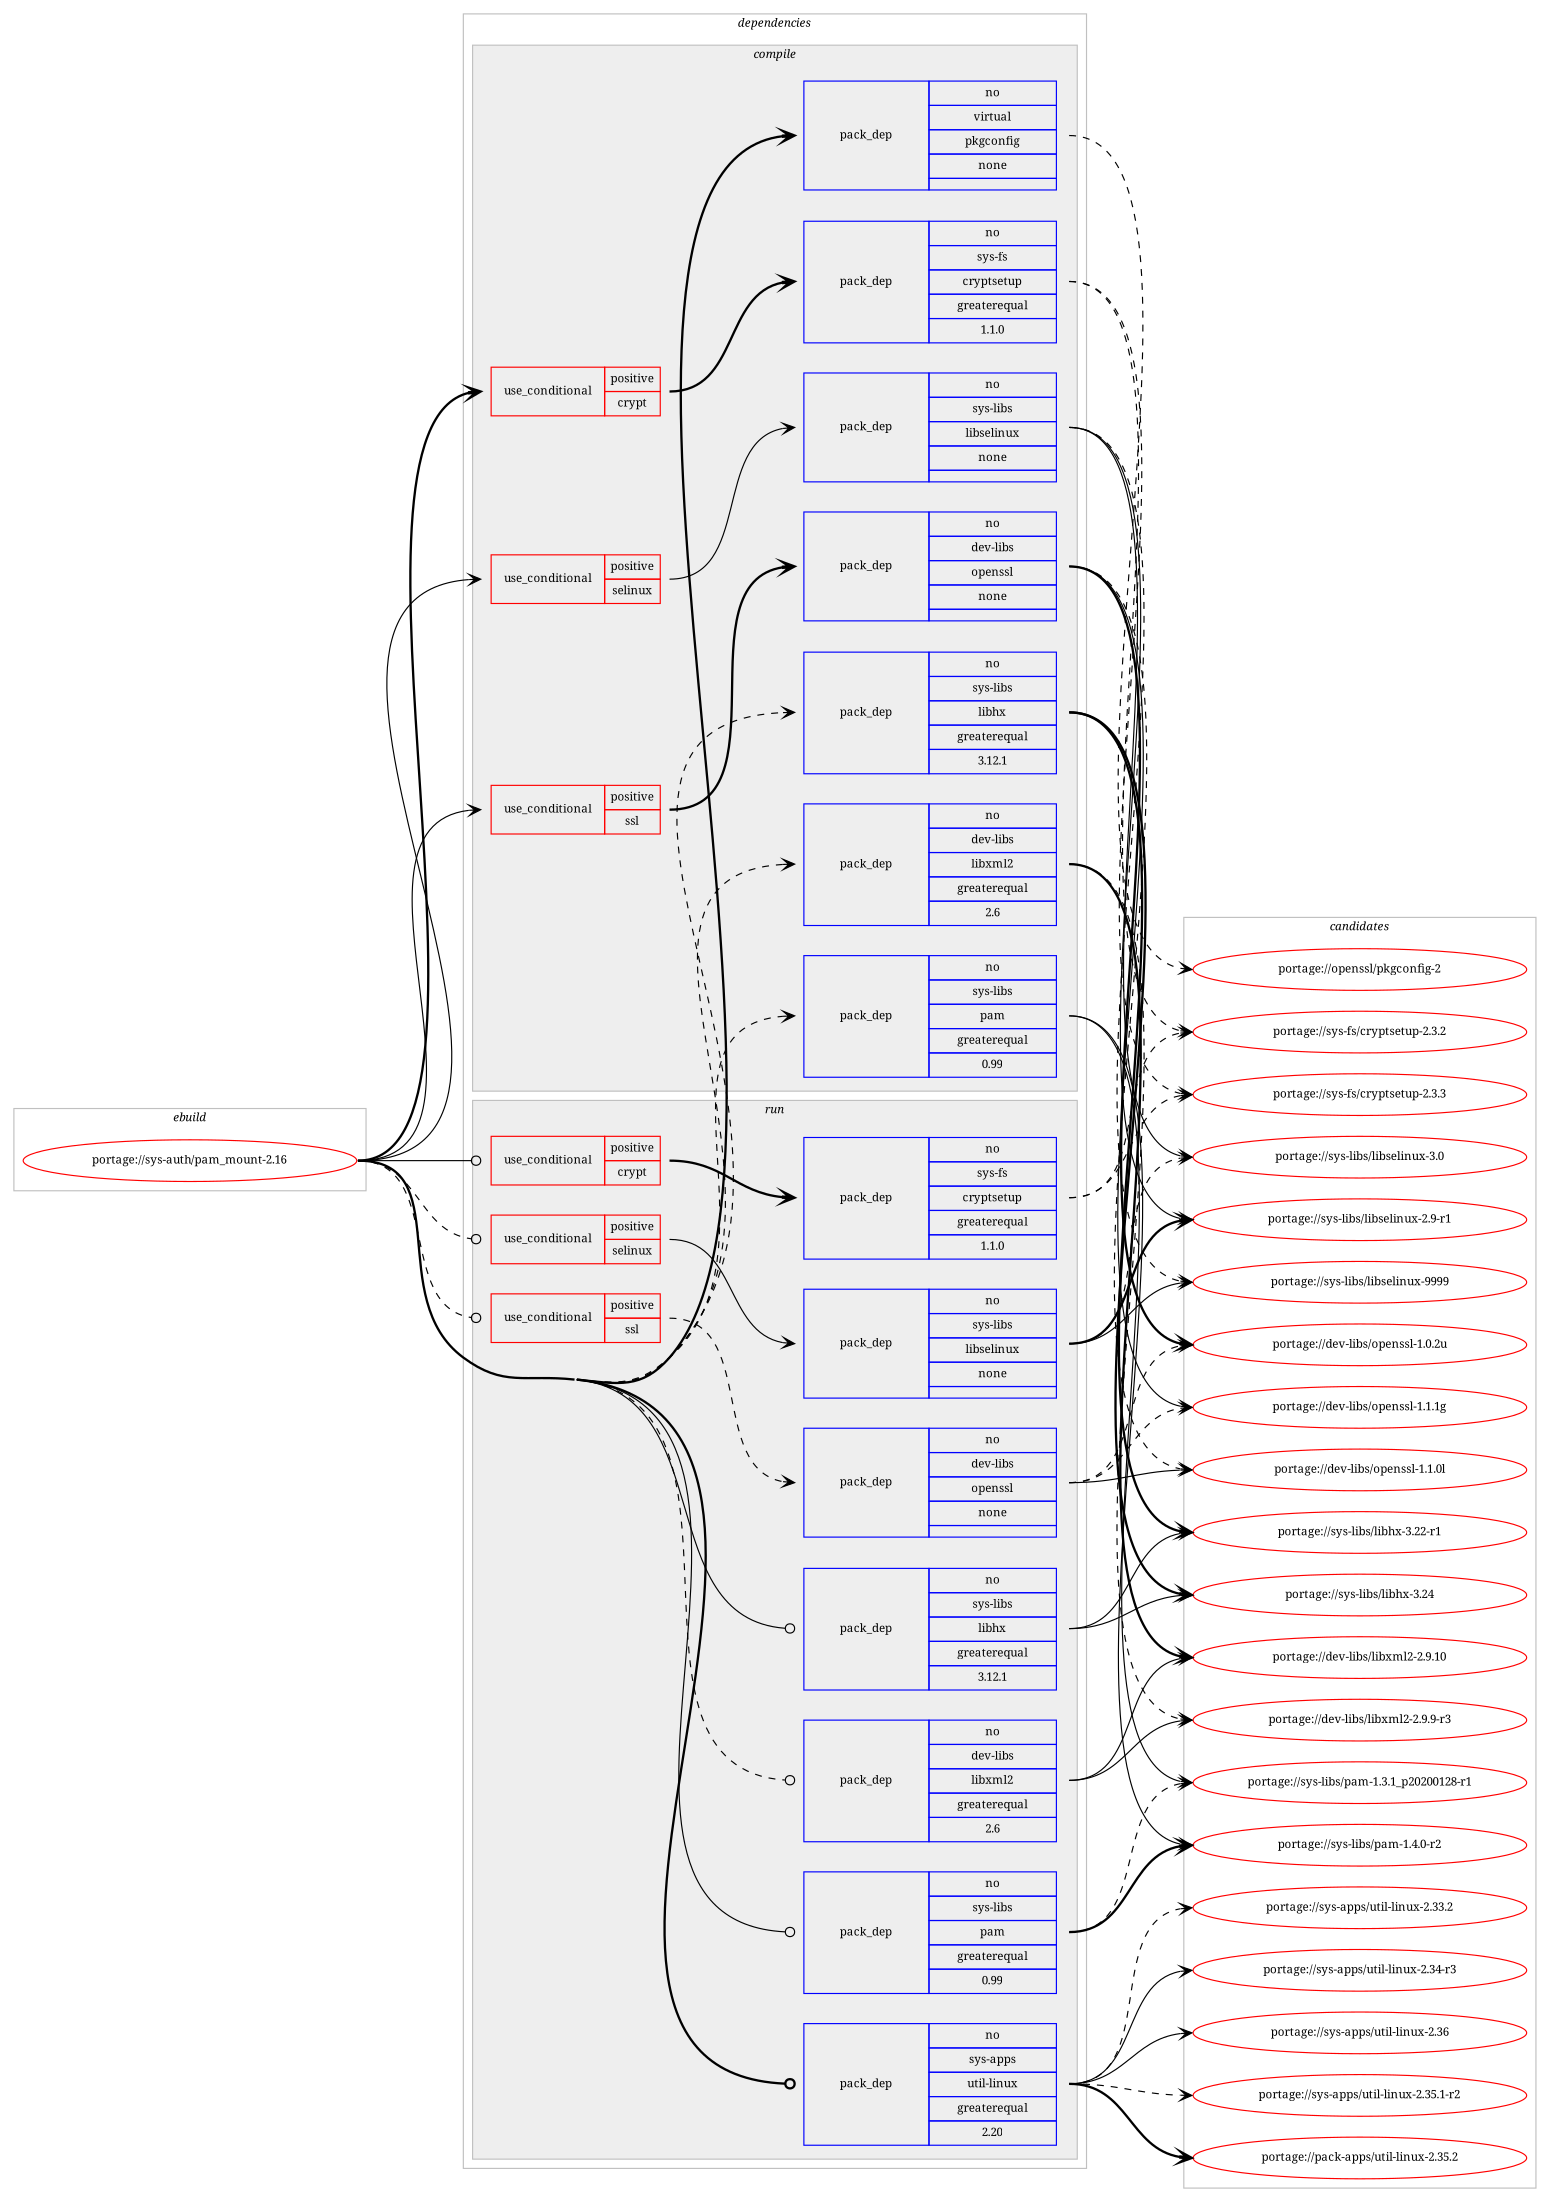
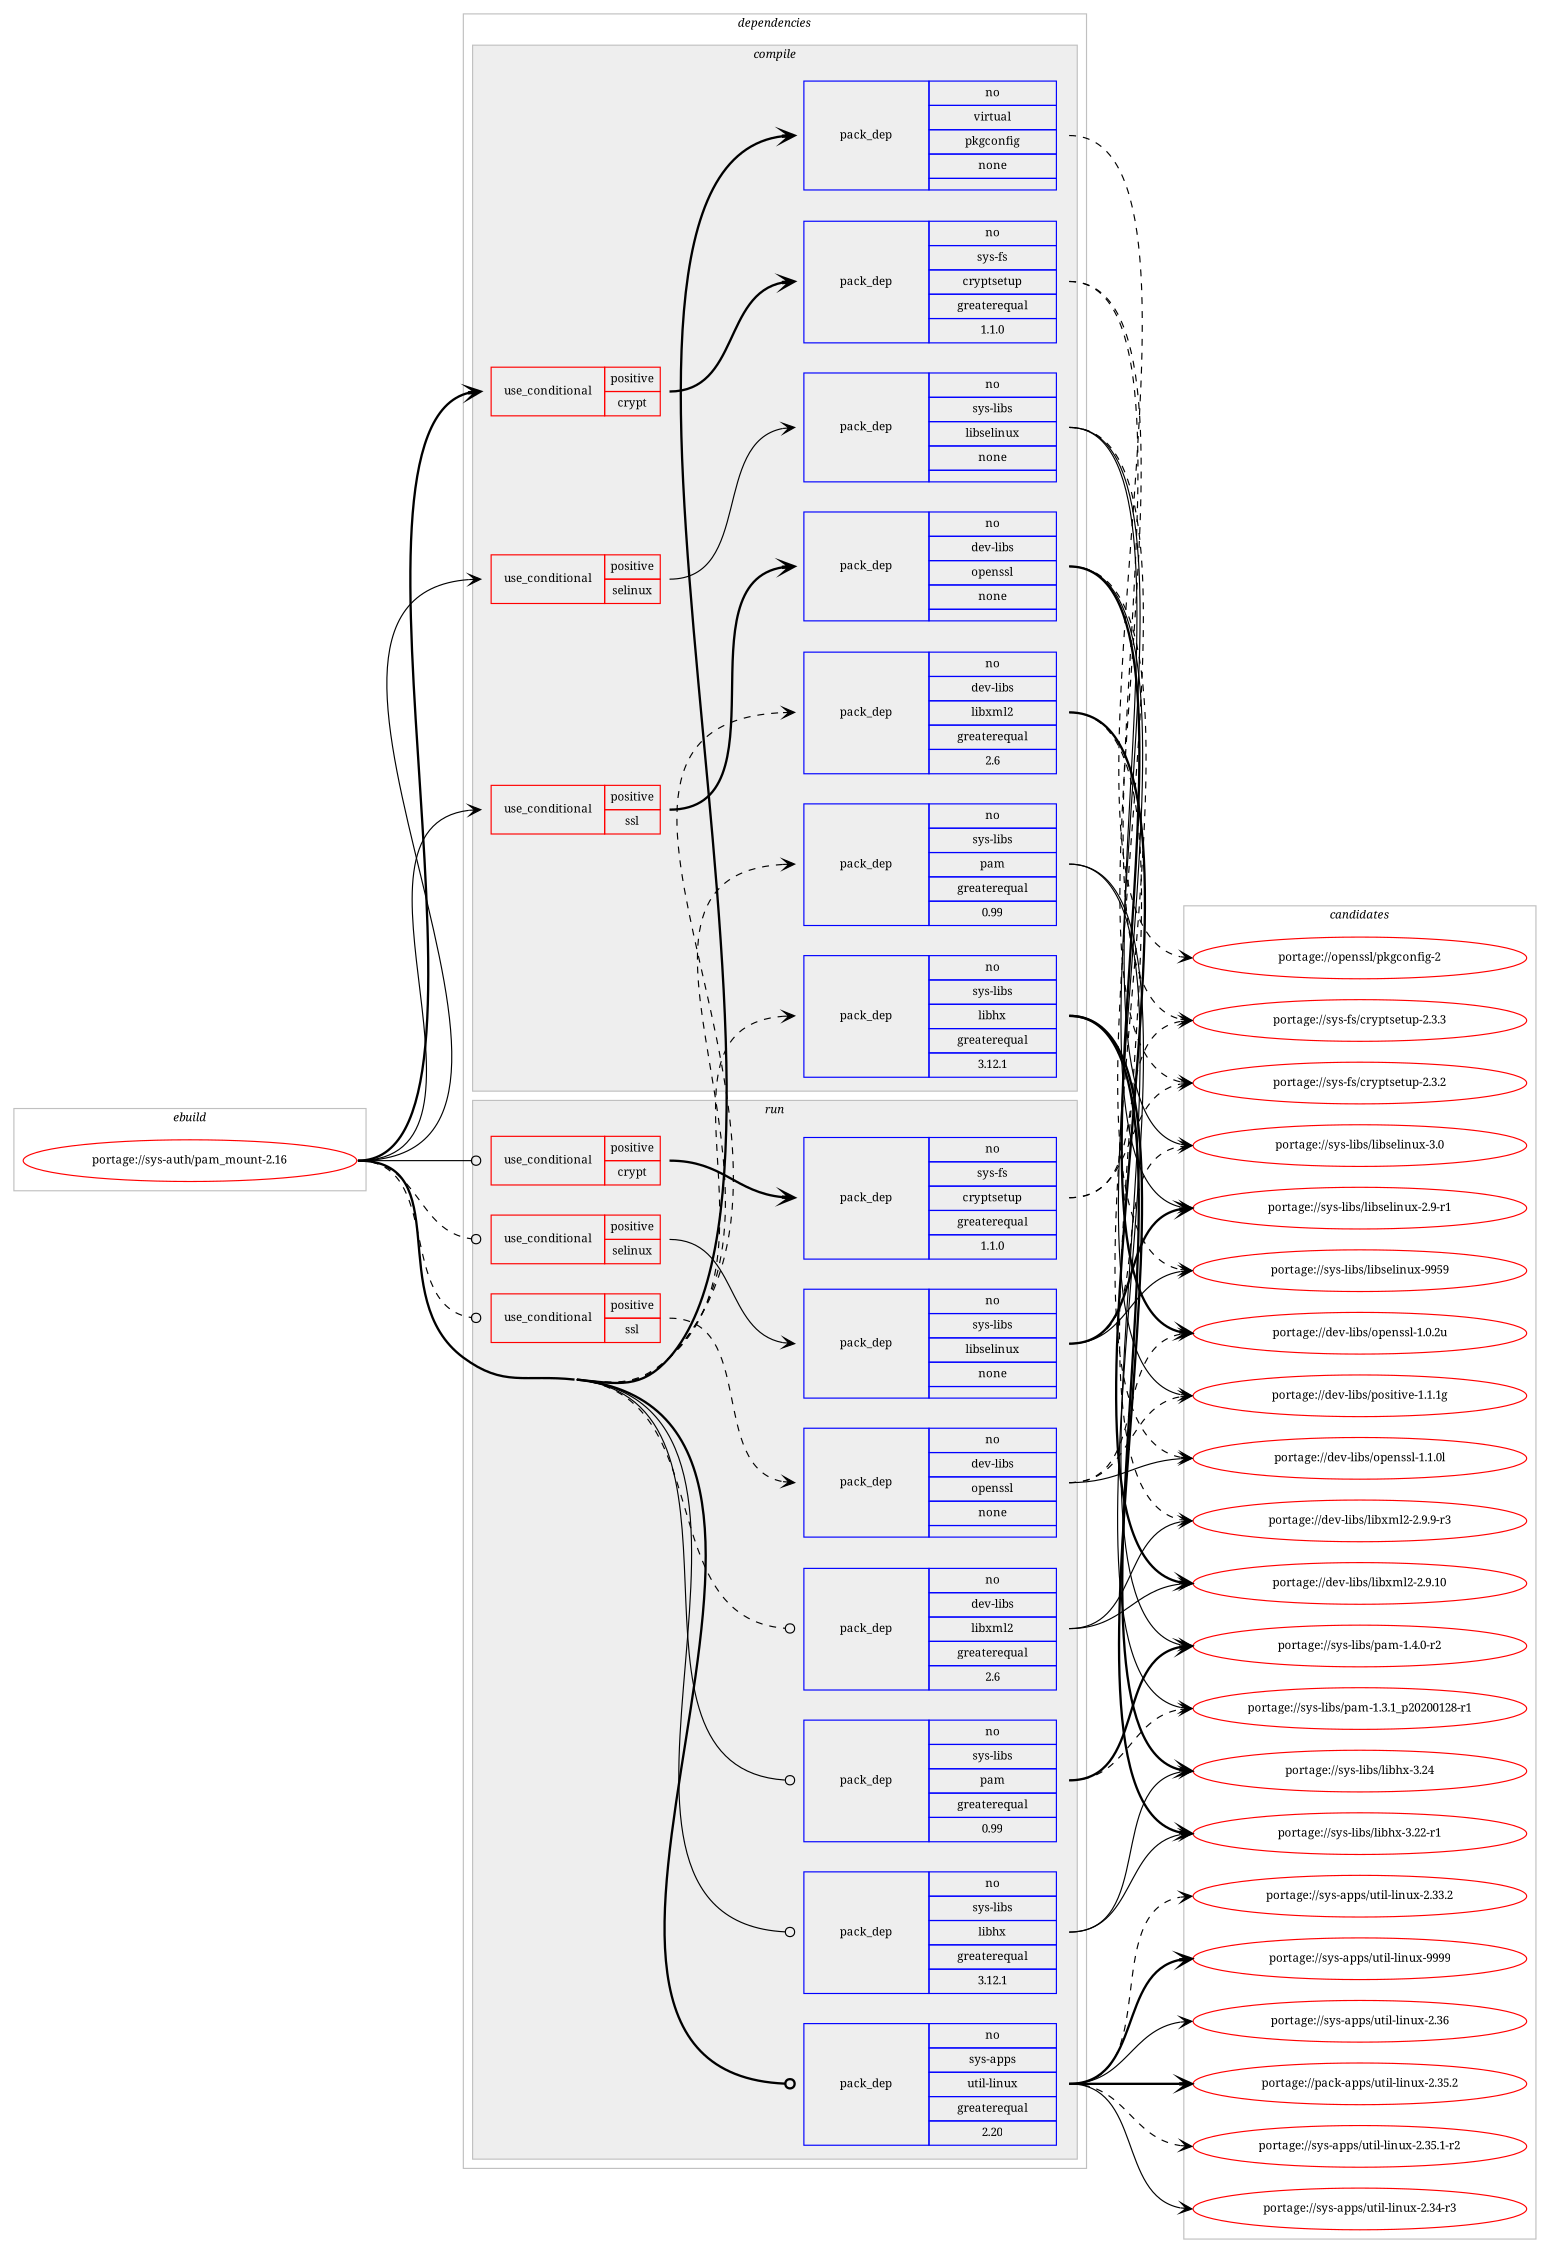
(1360, 1282) -> (1360, 1271)
(1360, 1407) -> (1360, 1396)
none -> (1360, 1959)
